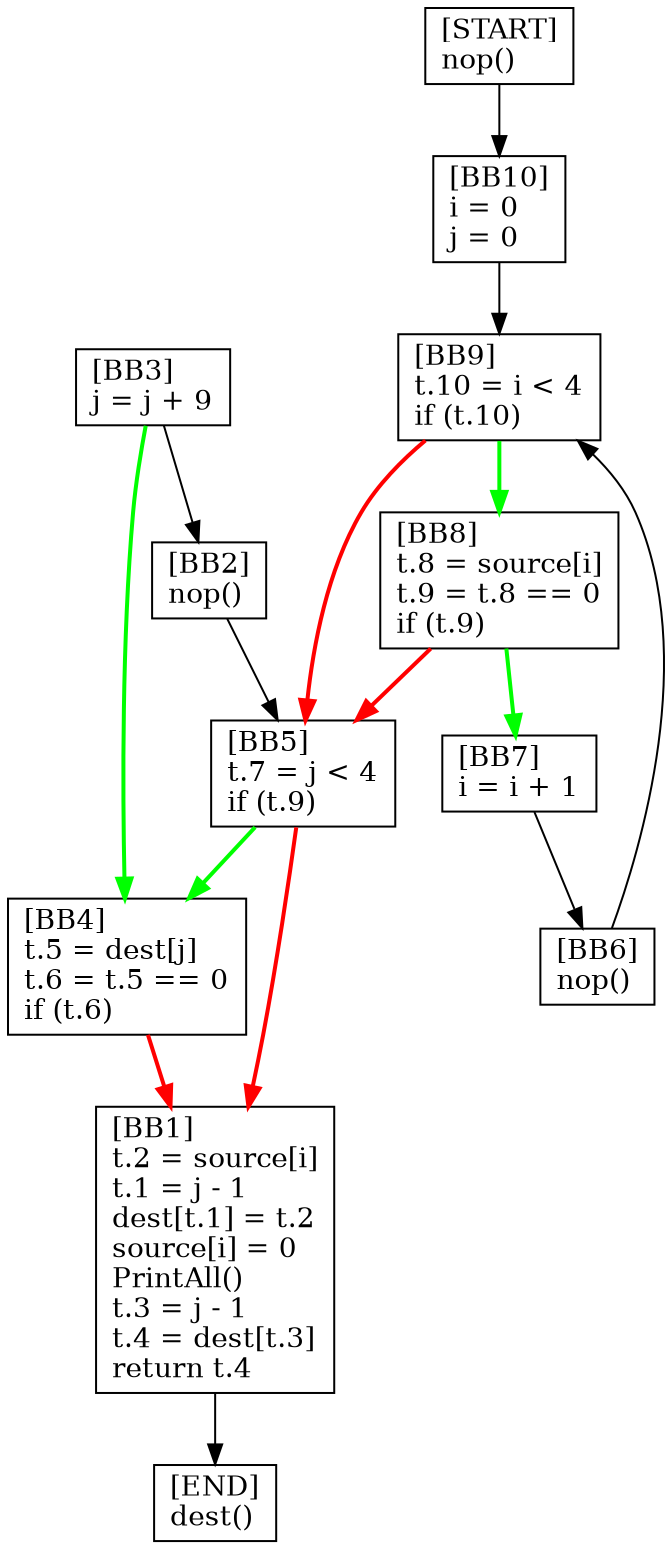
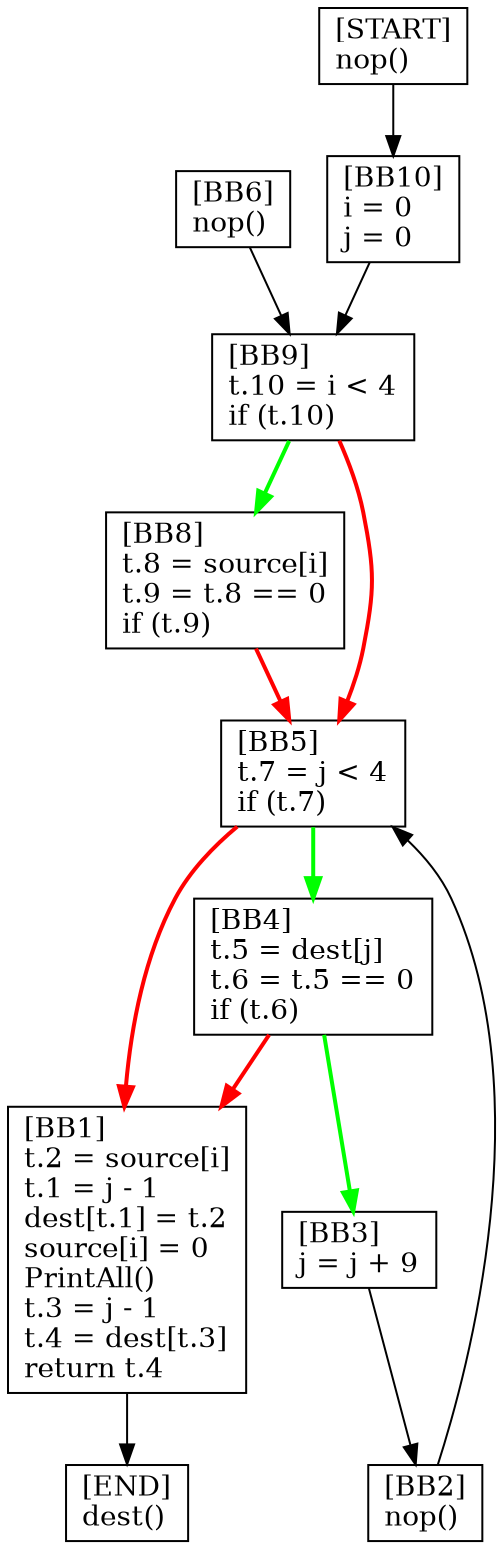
(125, 651) -> (337, 1113)
(303, 774) -> (313, 774)
(519, 774) -> none
